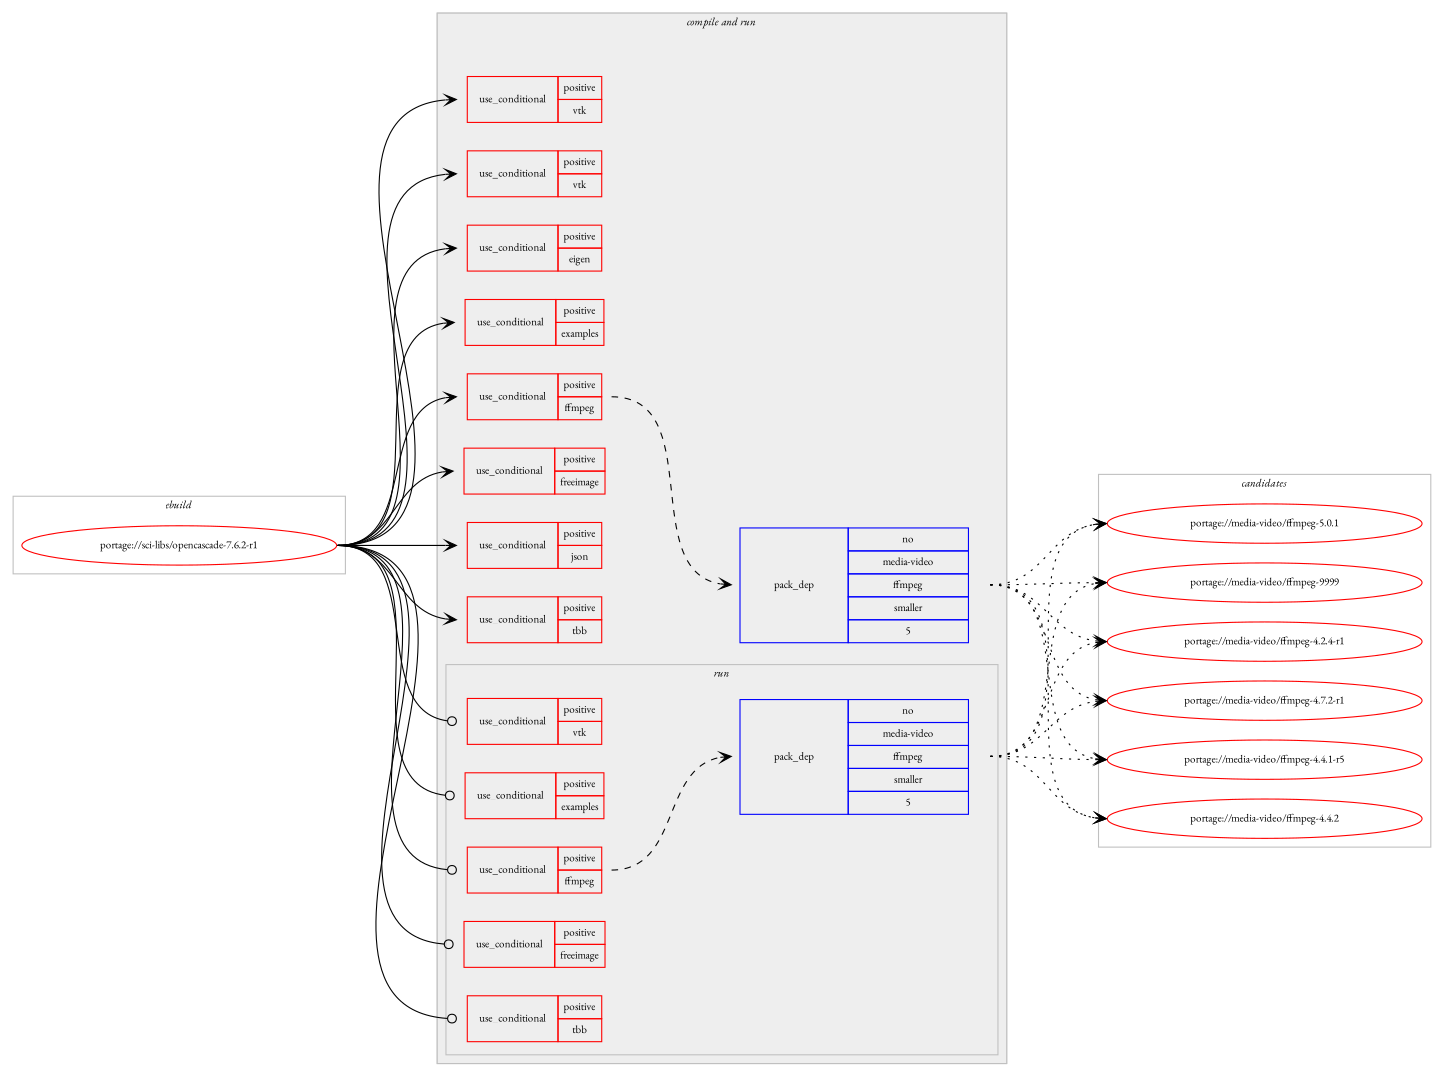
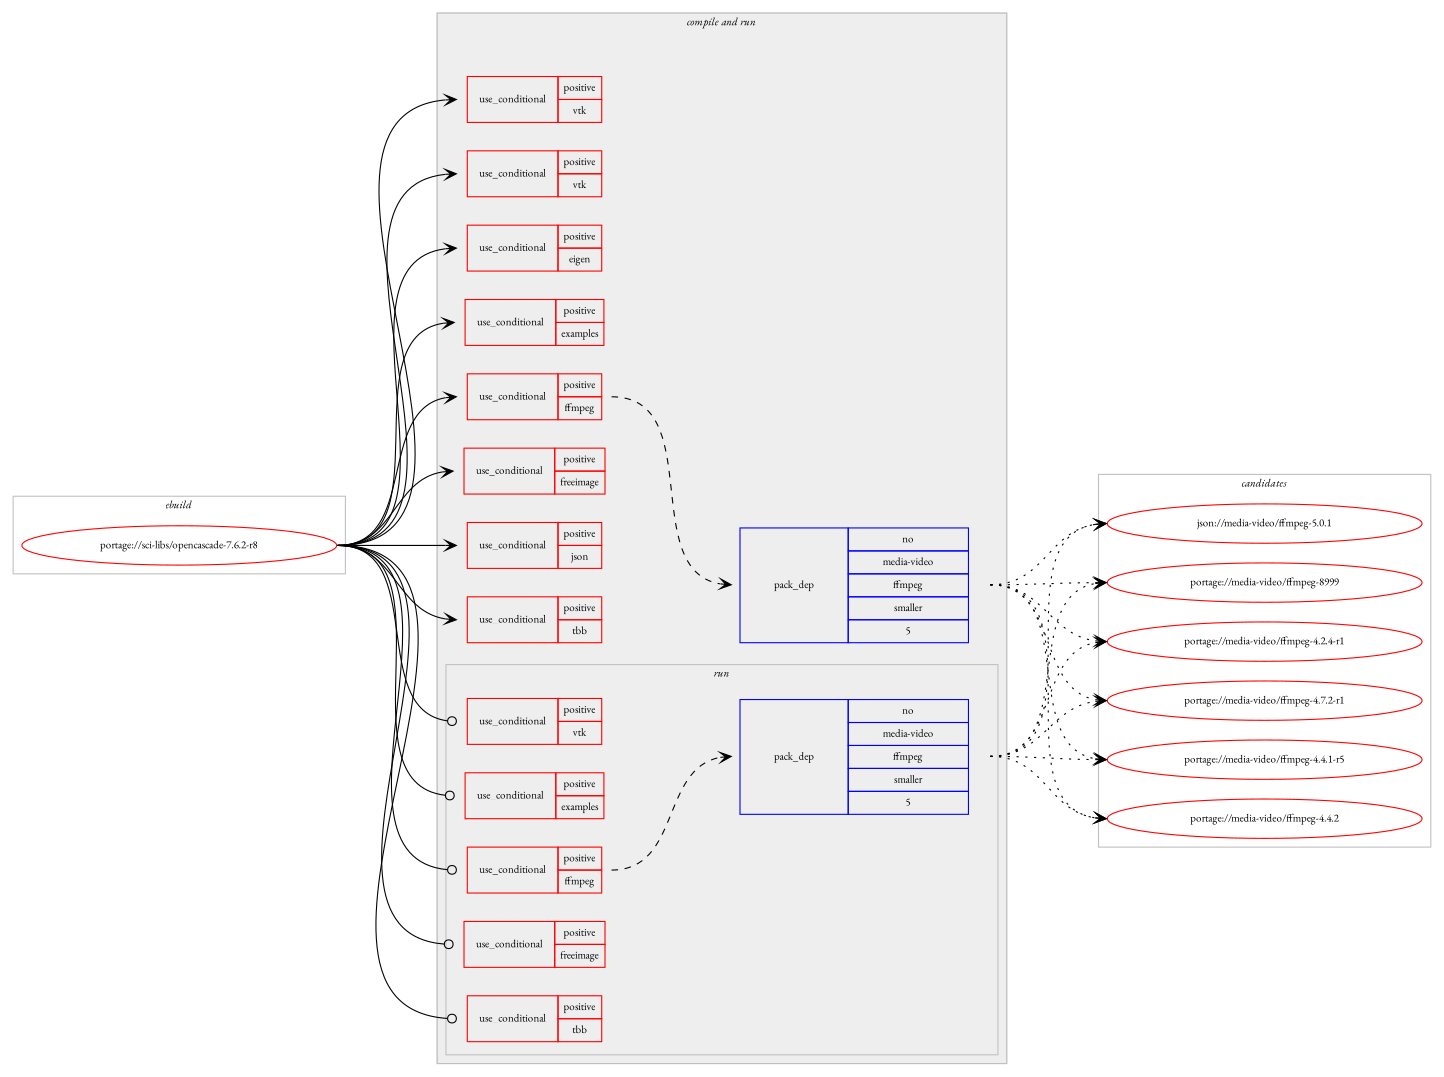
(1265, 524) -> (1265, 524)
(179, 545) -> (179, 545)
(1265, 583) -> (1265, 583)
